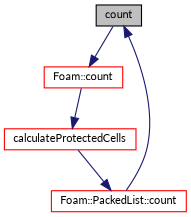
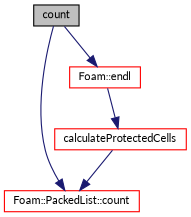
(83, 77) -> (105, 77)
(149, 114) -> (41, 105)
